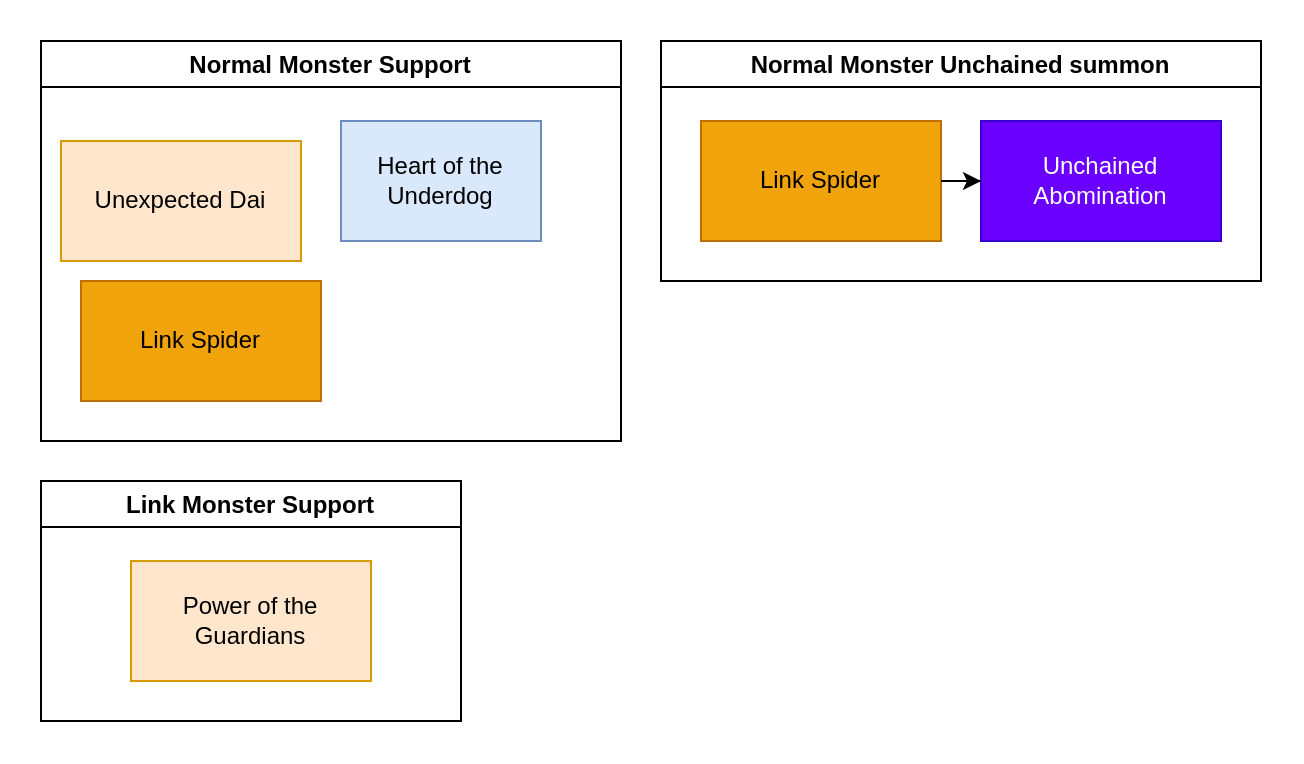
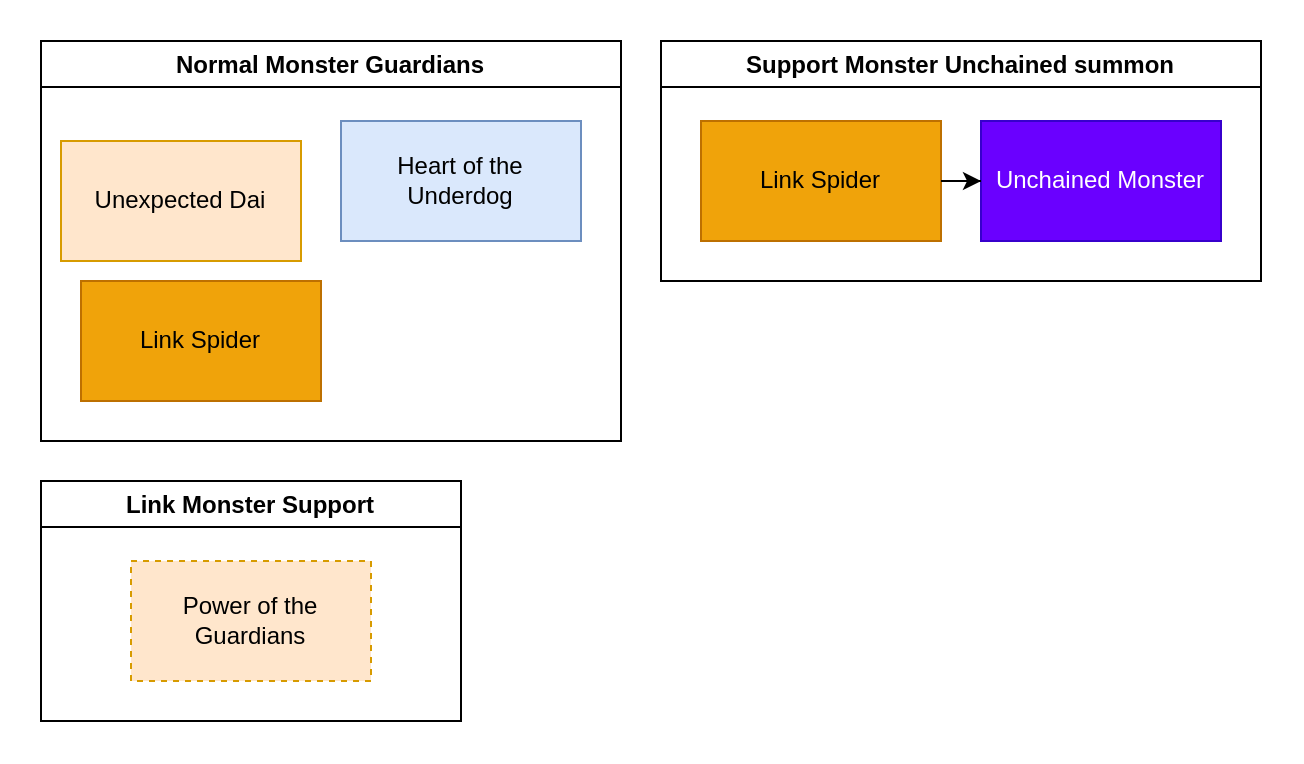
(330, 65) -> (330, 65)
(960, 65) -> (960, 65)
(441, 181) -> (461, 181)
(1101, 181) -> (1101, 181)
(251, 621) -> (251, 621)
